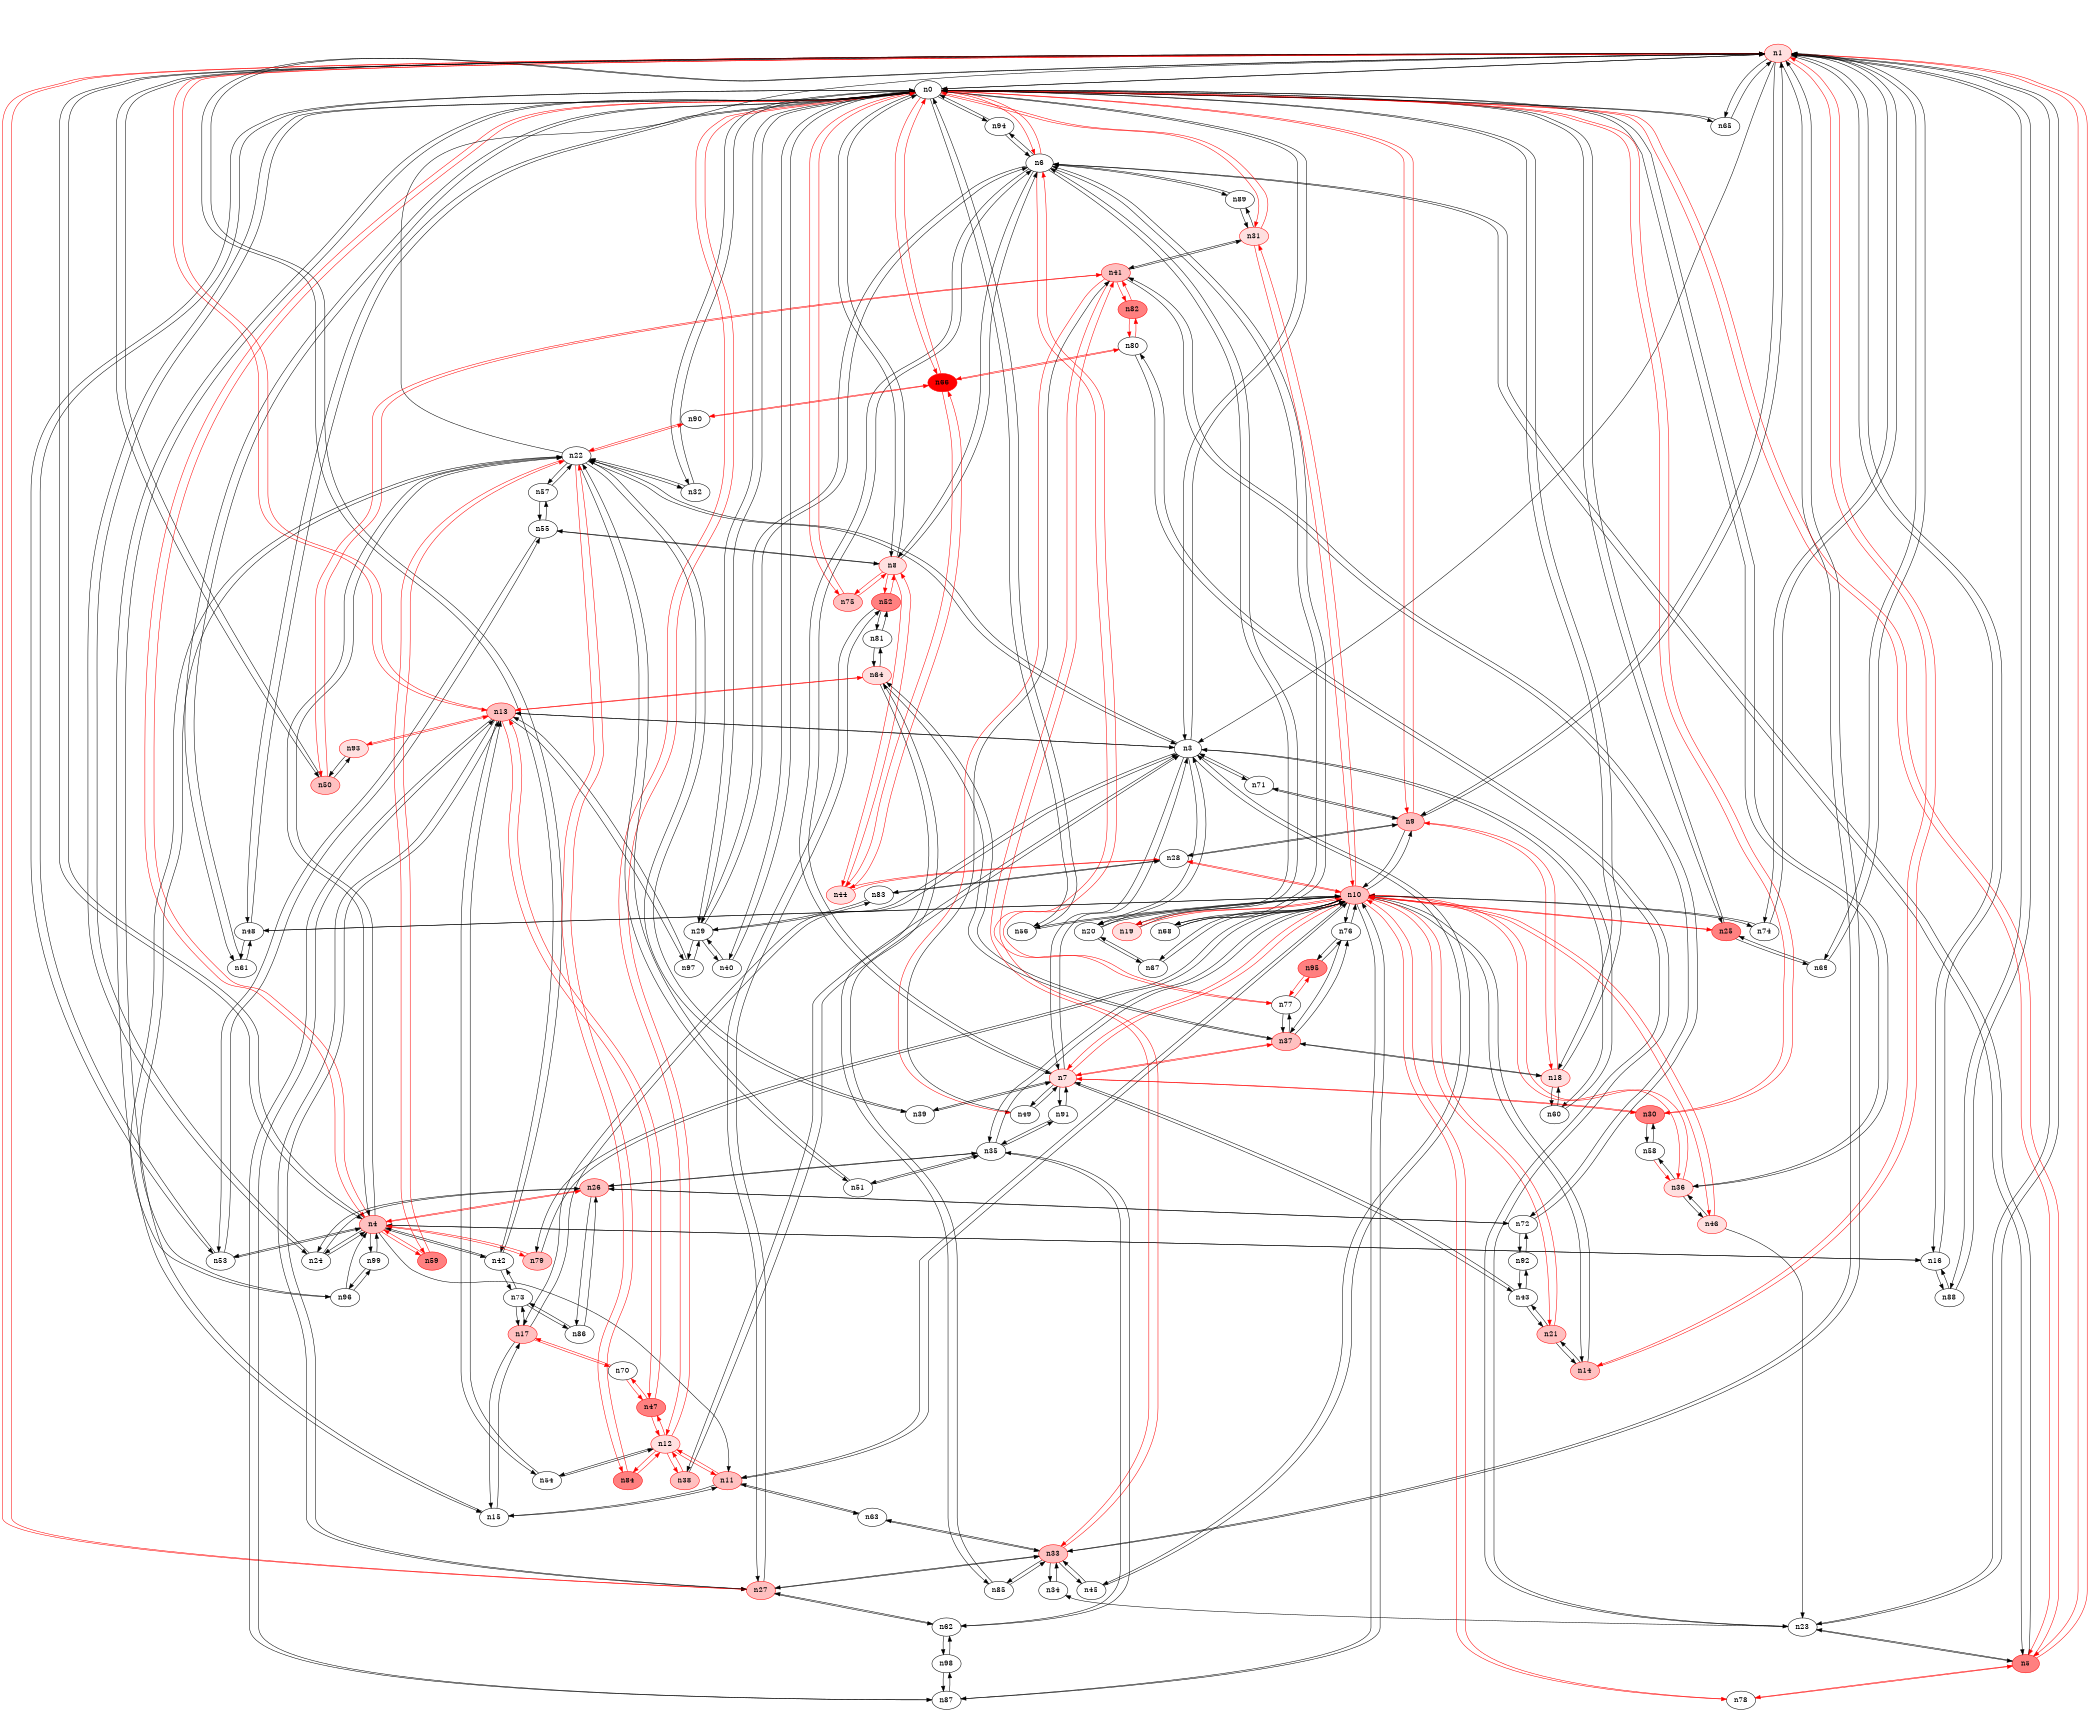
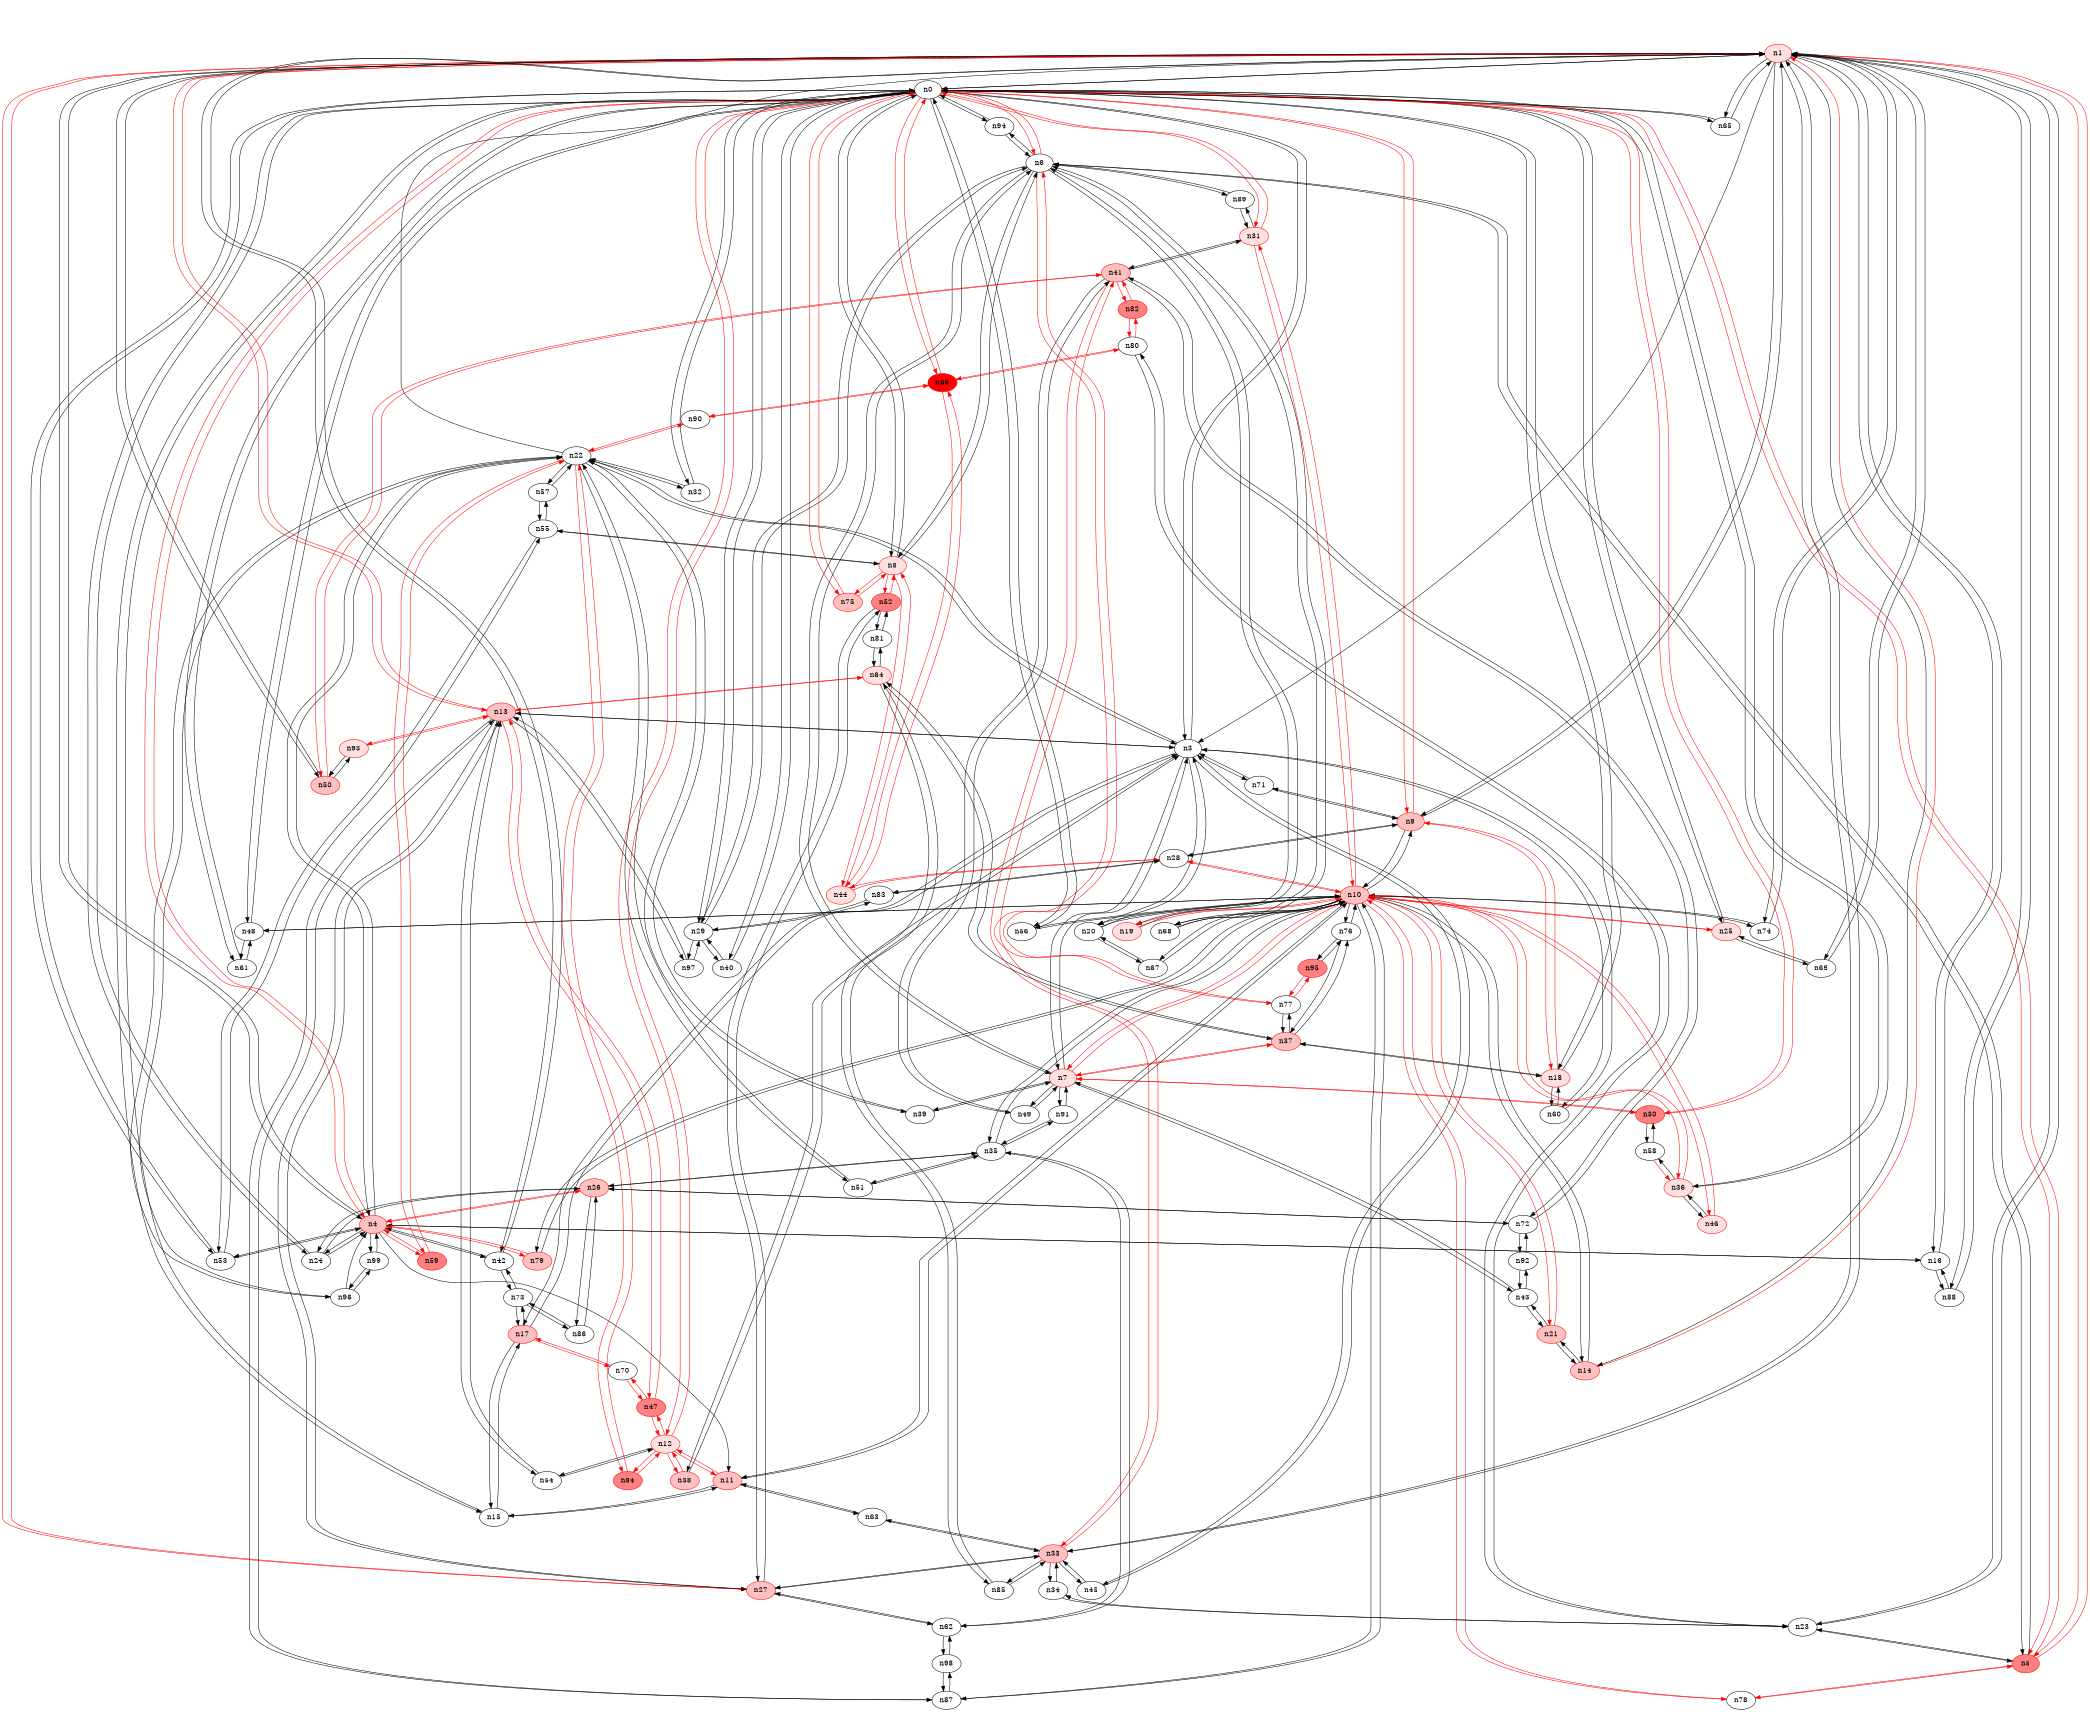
(990, 724) -> (990, 724)
(1926, 770) -> (1926, 770)
(1726, 932) -> (1726, 932)
(1803, 1400) -> (1422, 1619)
